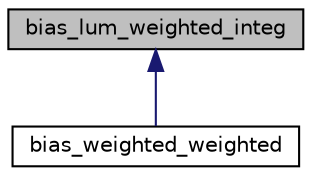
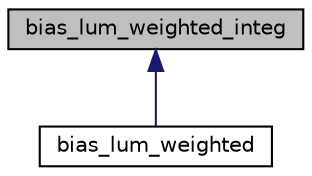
(156, 146) -> (156, 146)
